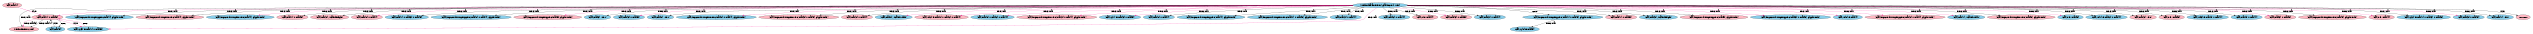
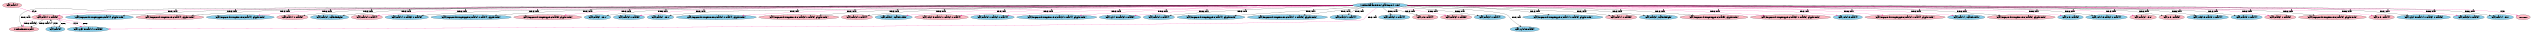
(1770, 7) -> (1770, 7)
(1962, 7) -> (1962, 7)
(1535, 11) -> (1535, 11)
(330, 17) -> (330, 17)
(1057, 17) -> (1057, 17)
(1791, 17) -> (1791, 17)
(1544, 23) -> (1465, 9)
(24, 29) -> (24, 29)
